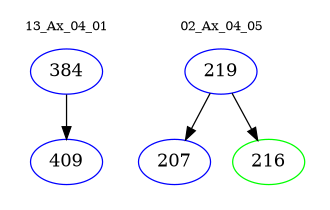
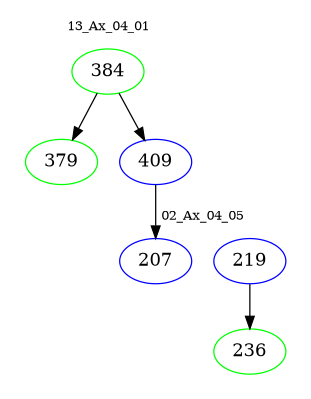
(67, 72) -> (108, 72)
(201, 111) -> (156, 212)
none -> (62, 162)
(269, 162) -> (250, 352)
